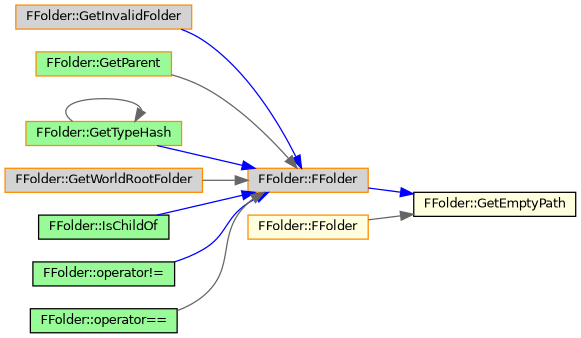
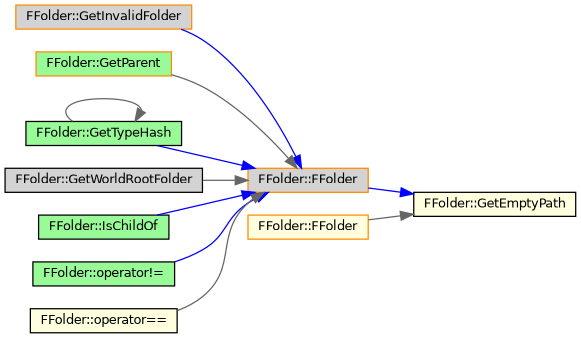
(104, 133) -> (104, 133)
(104, 180) -> (104, 180)
(104, 321) -> (104, 321)
